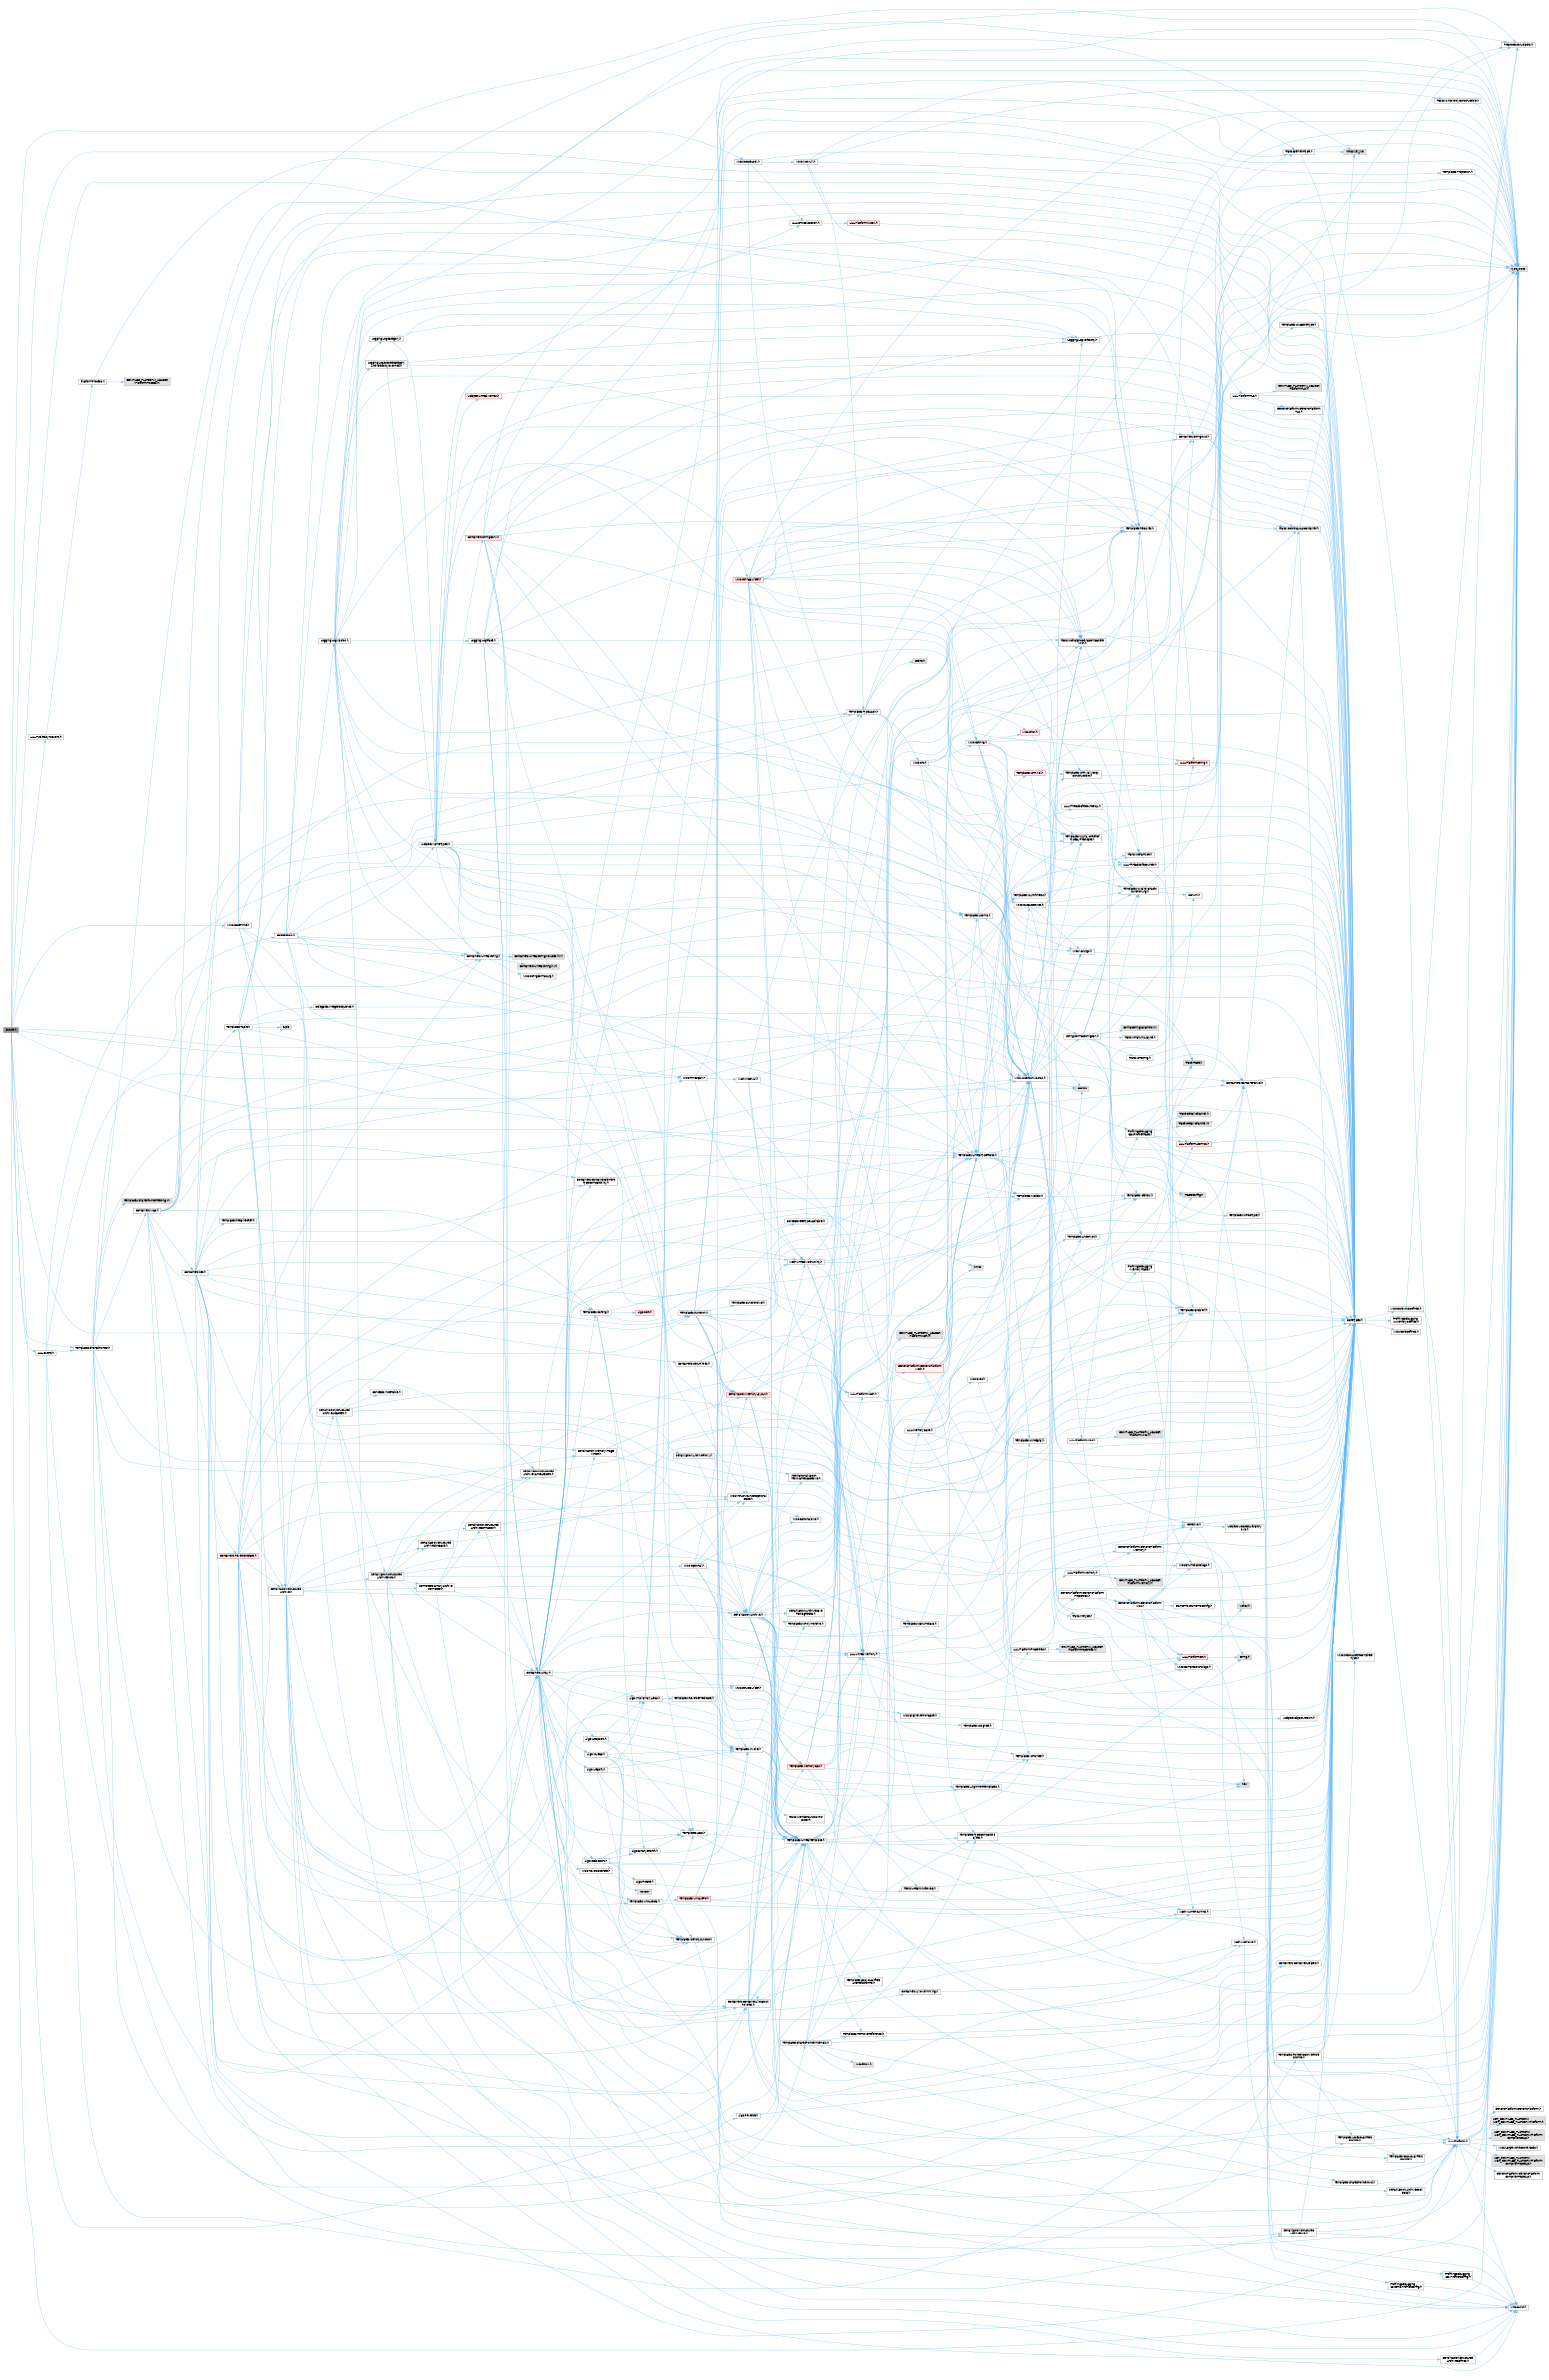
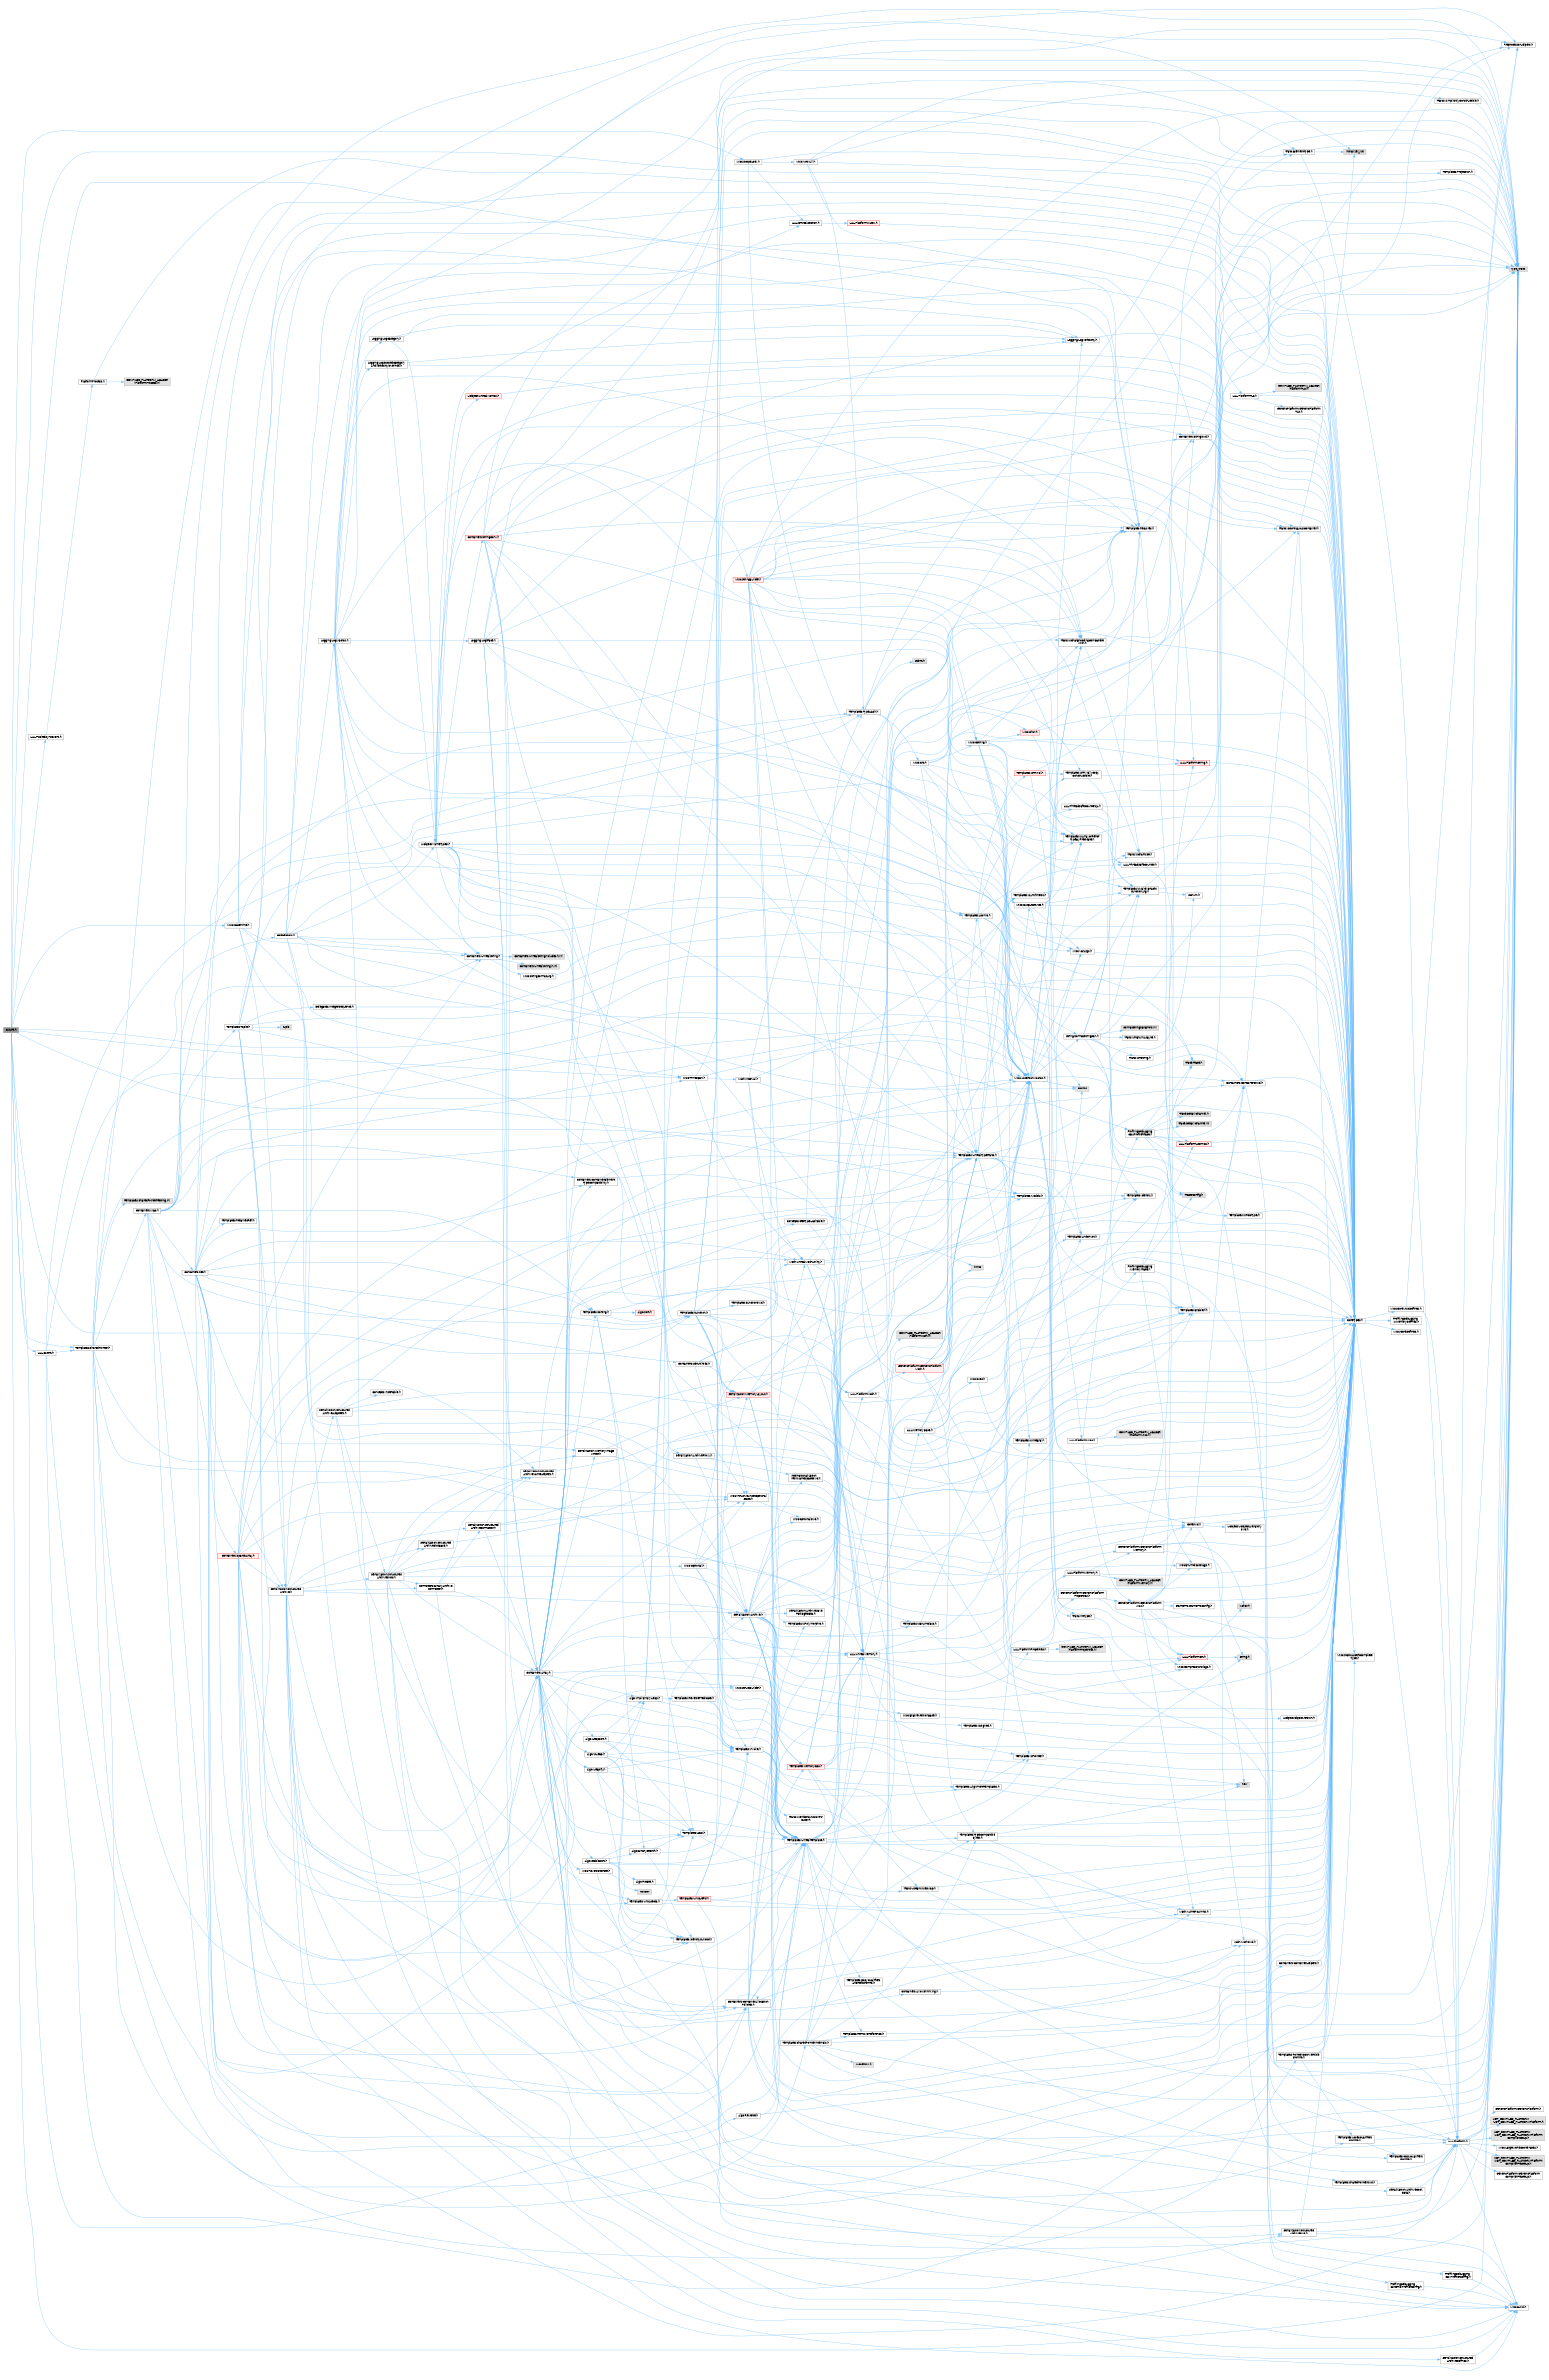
(1299, 325) -> none
(238, 1556) -> (238, 1556)
(602, 1587) -> (669, 1746)
